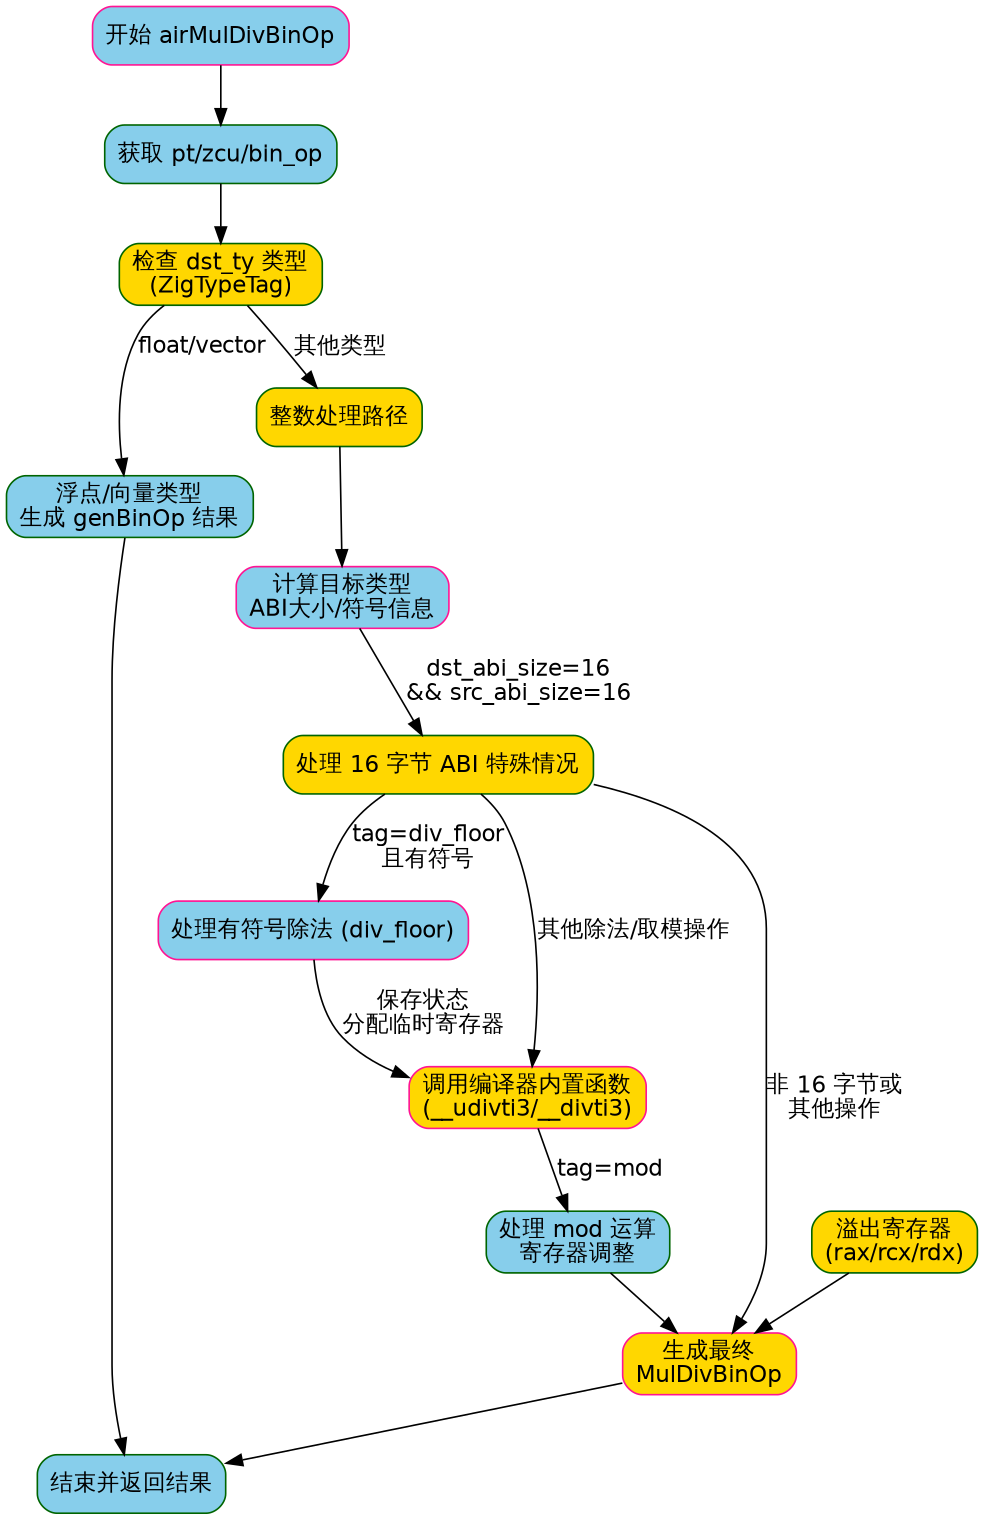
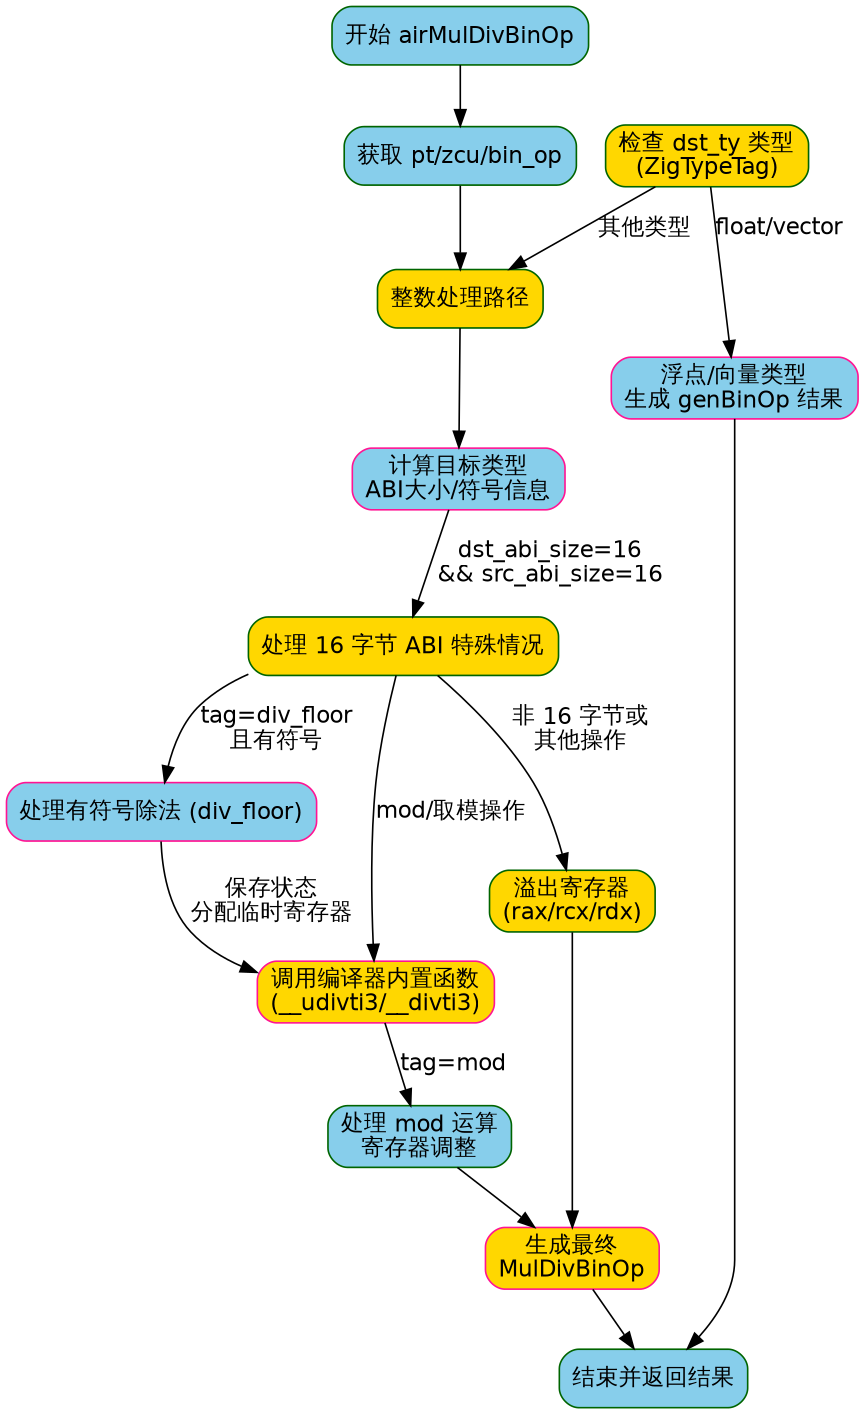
(221, 36) -> (460, 36)
(221, 205) -> (460, 219)
(130, 507) -> (735, 388)
(634, 930) -> (451, 812)
(766, 1005) -> (514, 755)
